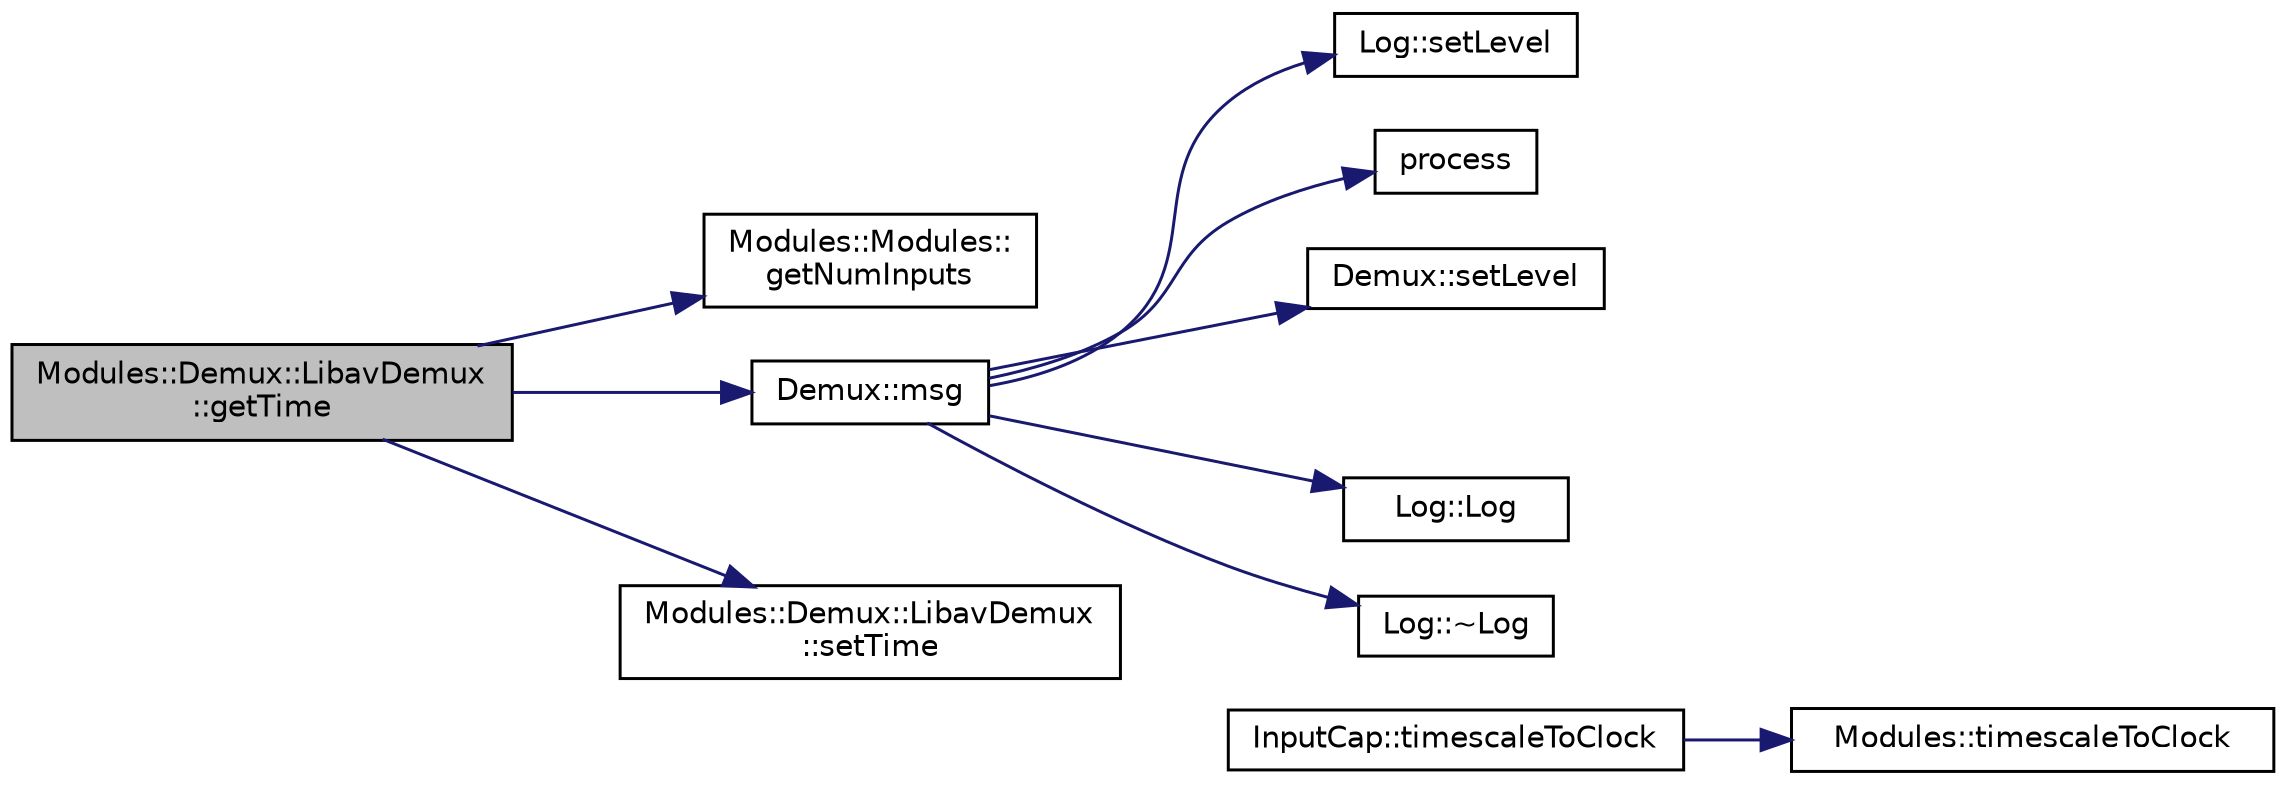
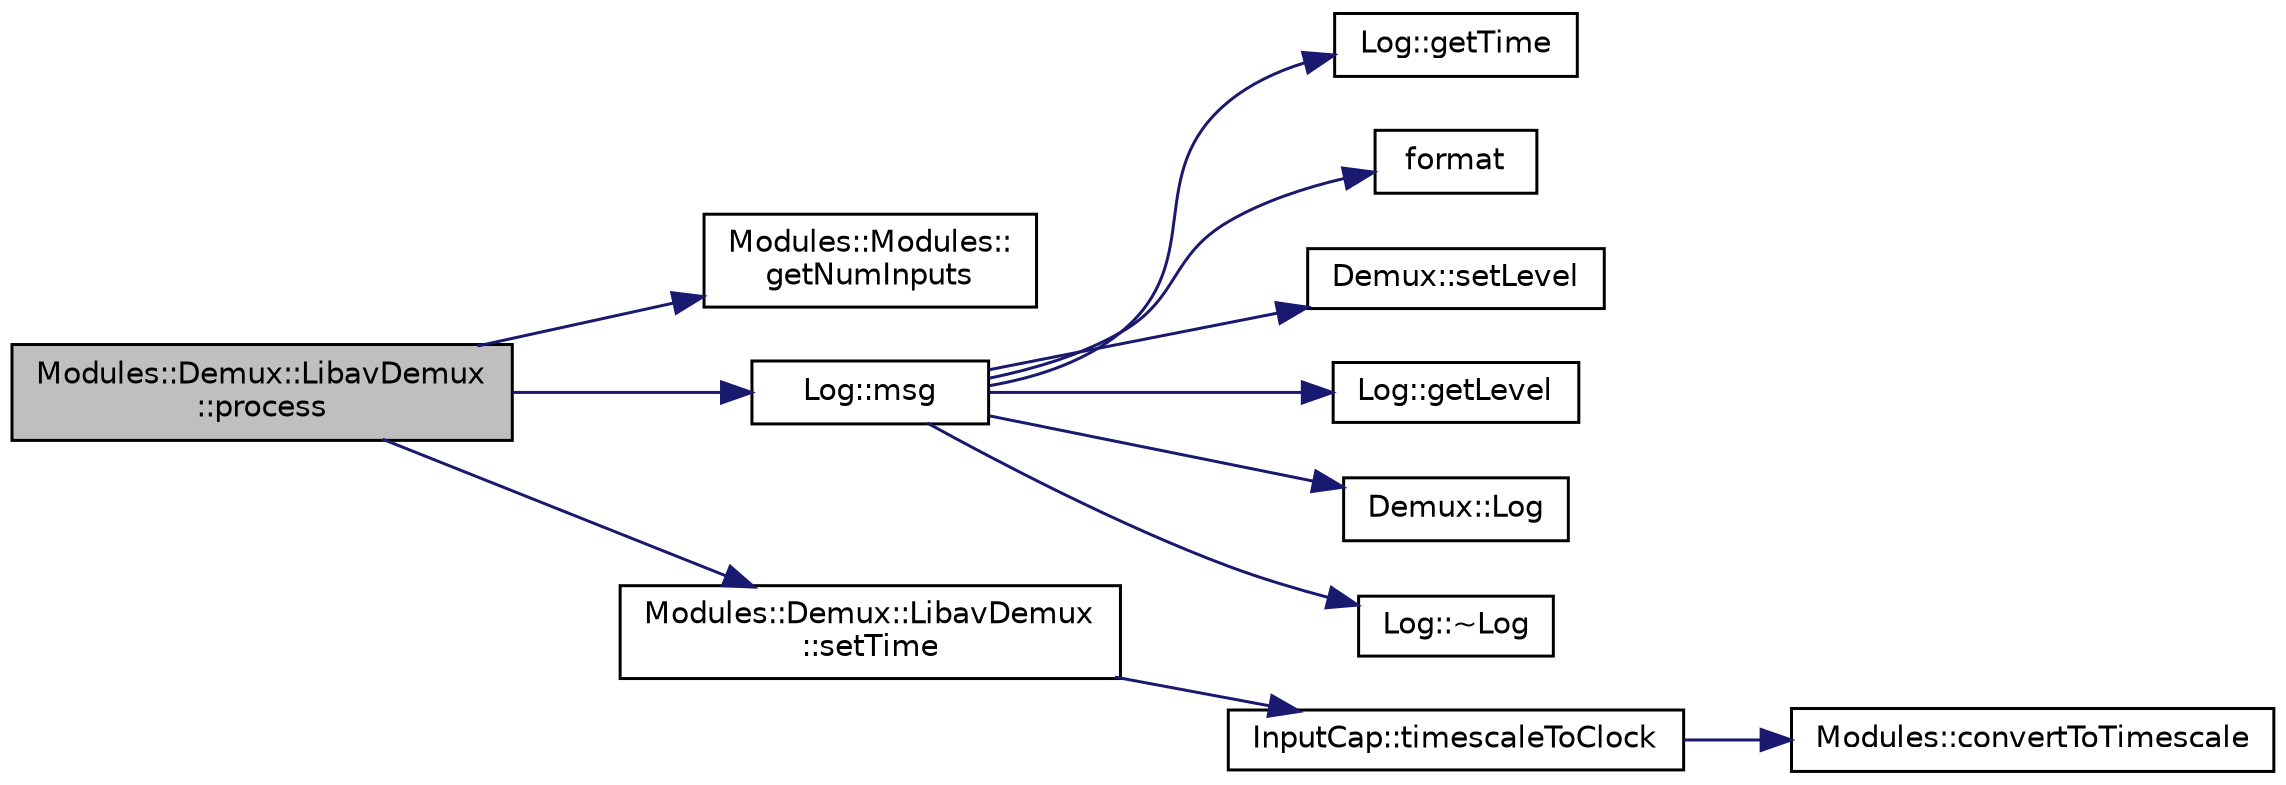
(1456, 45) -> (1456, 45)
(1456, 162) -> (1456, 162)
(262, 392) -> (262, 392)
(870, 392) -> (870, 392)
none -> (1456, 392)
(1456, 509) -> (1456, 509)
none -> (1192, 691)
(2033, 740) -> (2033, 740)
